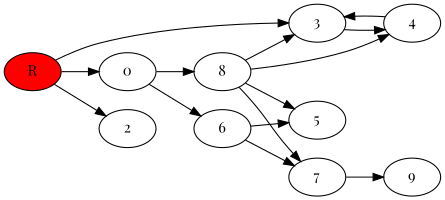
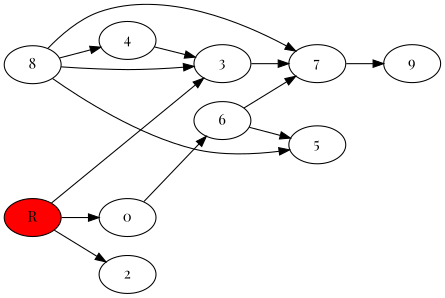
(359, 30) -> (265, 64)
(170, 72) -> none
